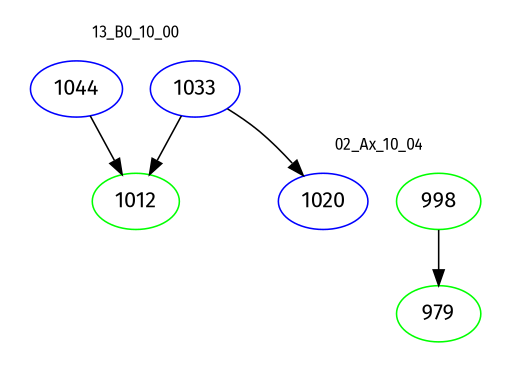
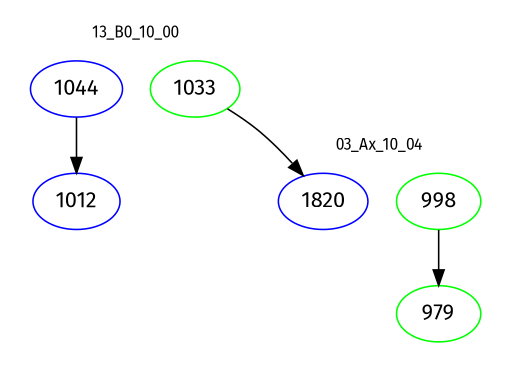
(195, 89) -> (195, 89)
(169, 138) -> none
(379, 146) -> (379, 146)
(136, 201) -> (76, 201)
(323, 201) -> (323, 201)
